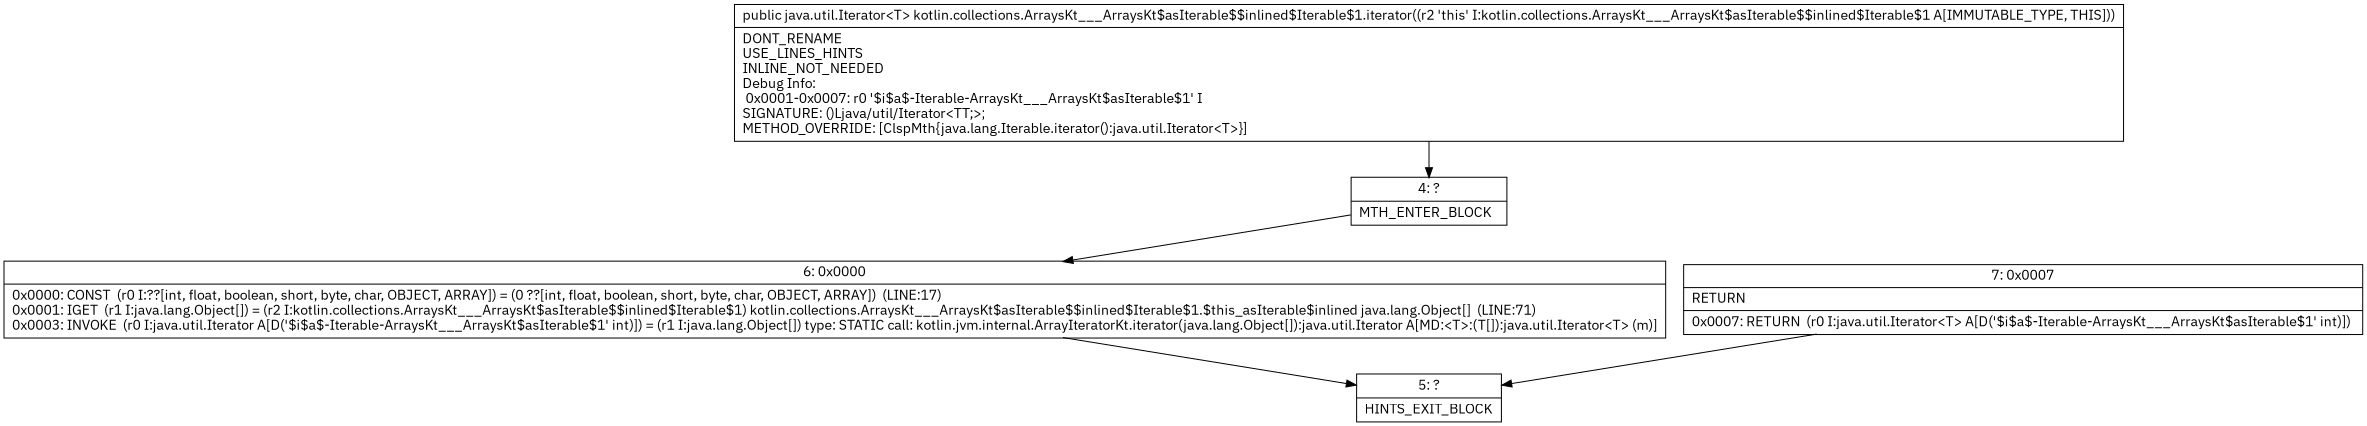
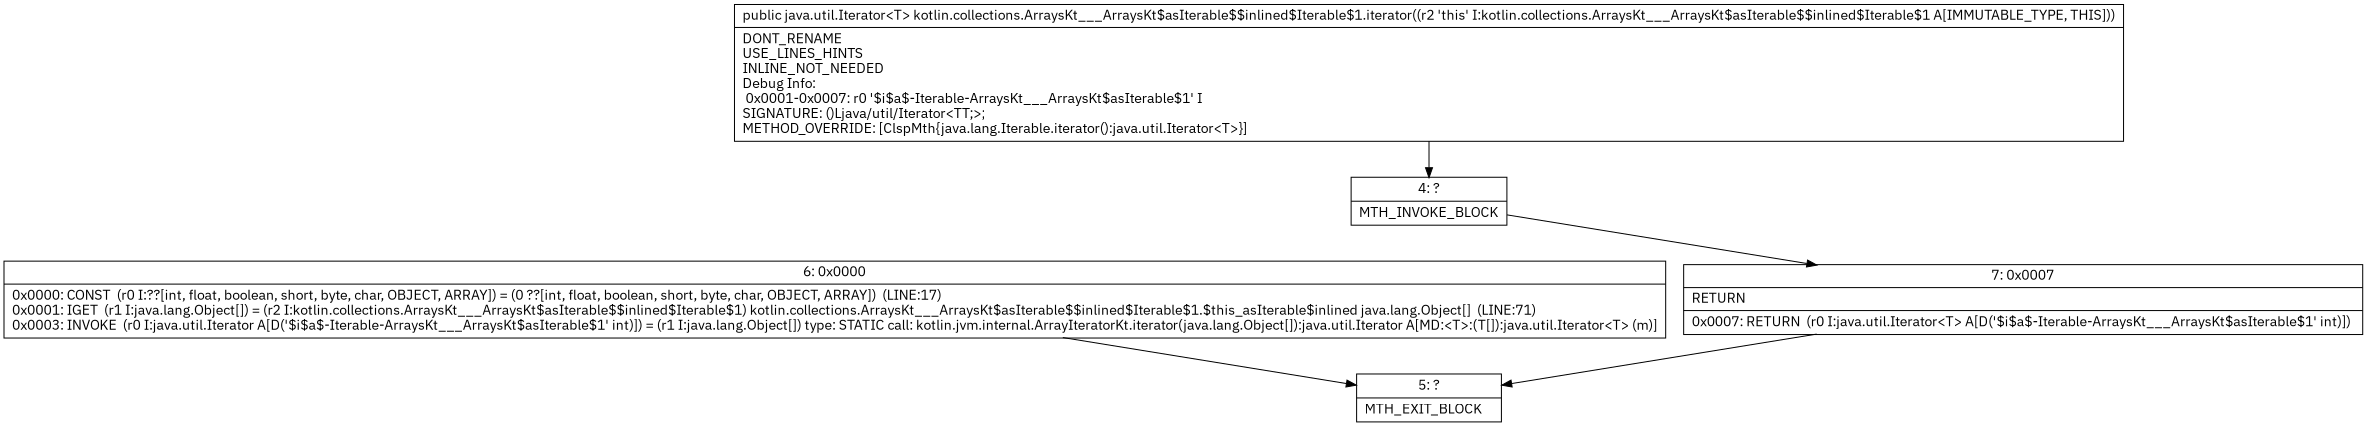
(1426, 213) -> (1429, 213)
(1212, 237) -> (1657, 239)
(1429, 409) -> (1424, 409)
